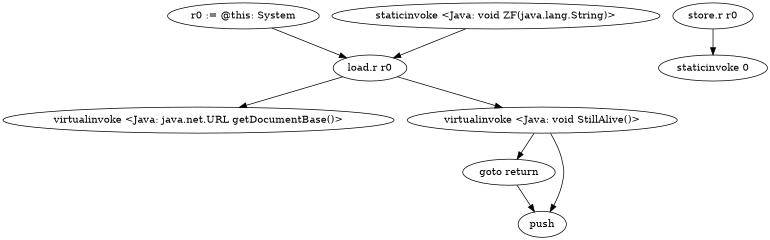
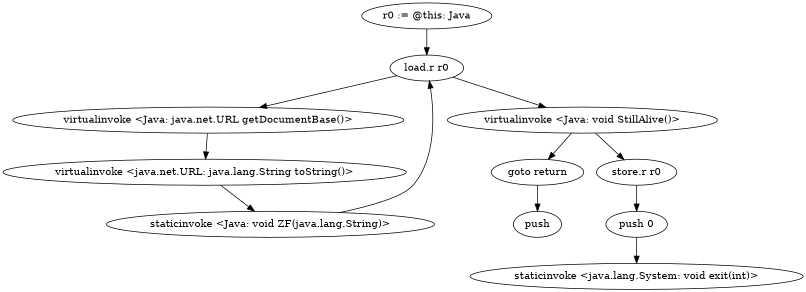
(243, 16) -> (427, 16)
(713, 68) -> (637, 224)
(564, 169) -> (607, 144)
none -> (205, 172)
none -> (637, 276)
